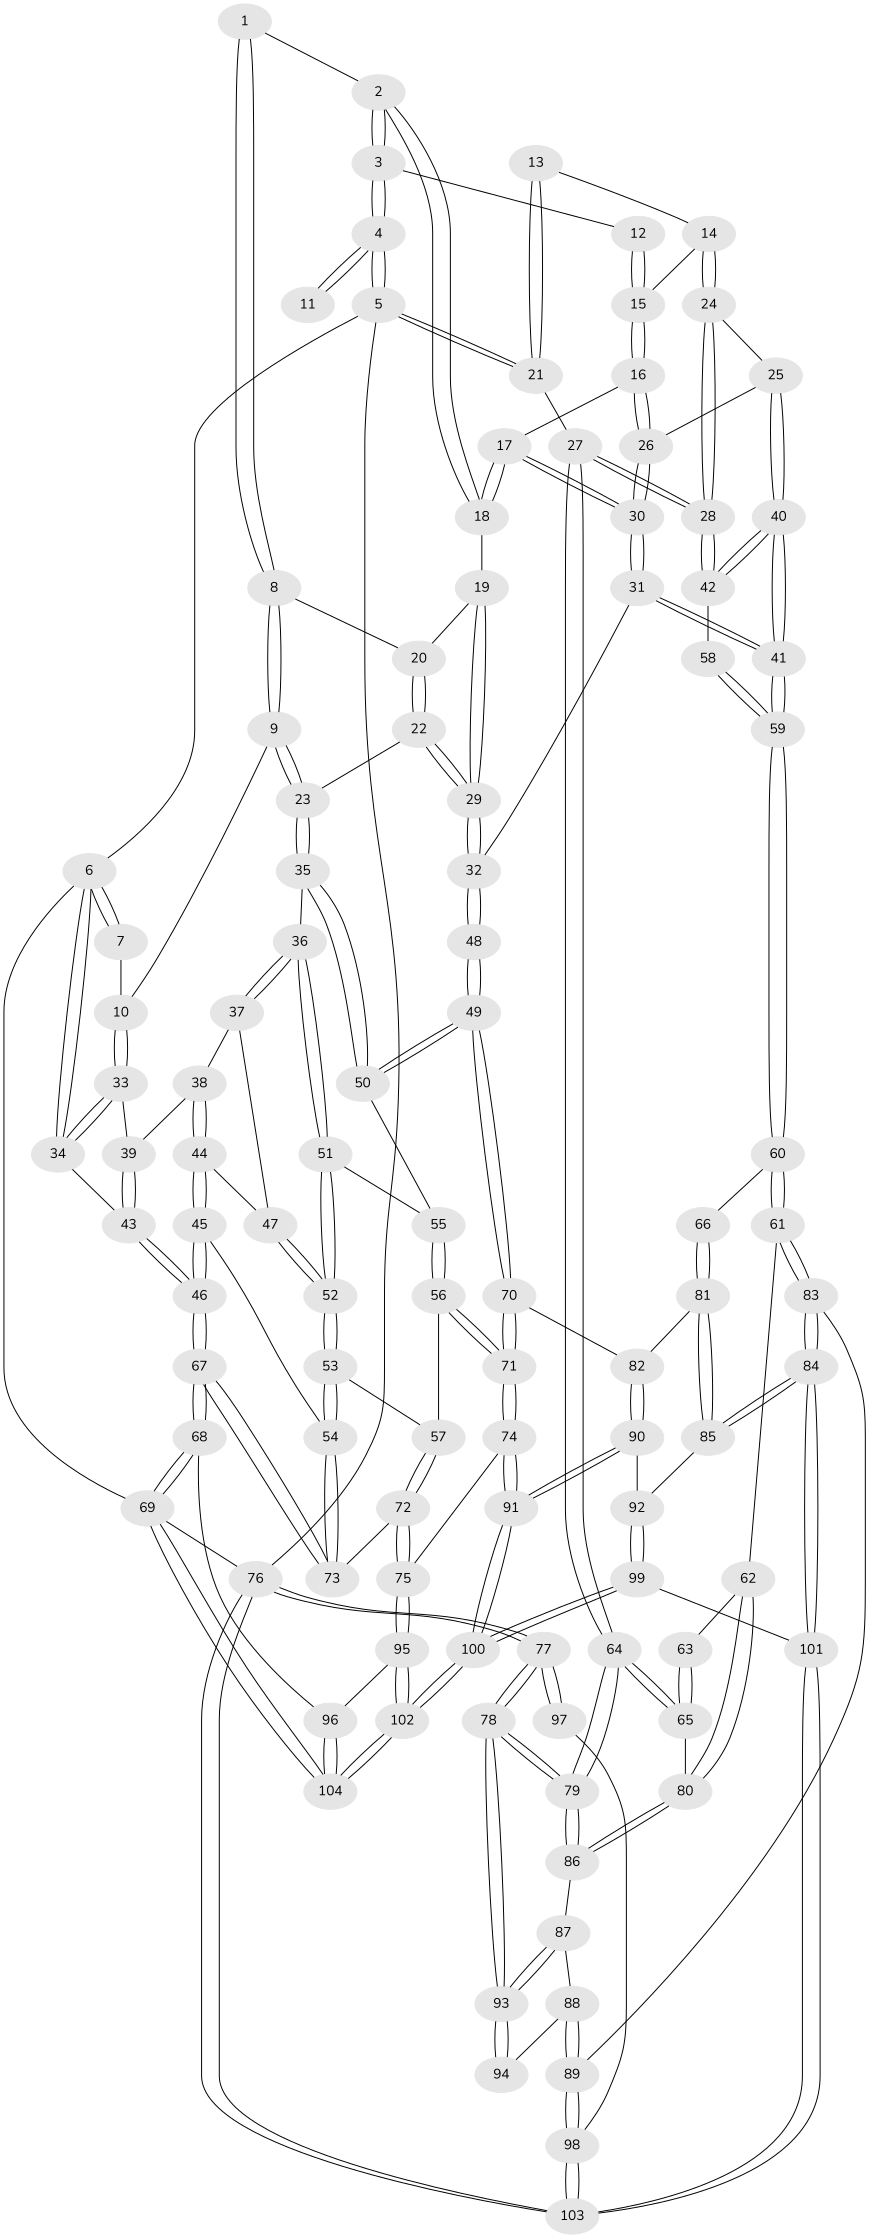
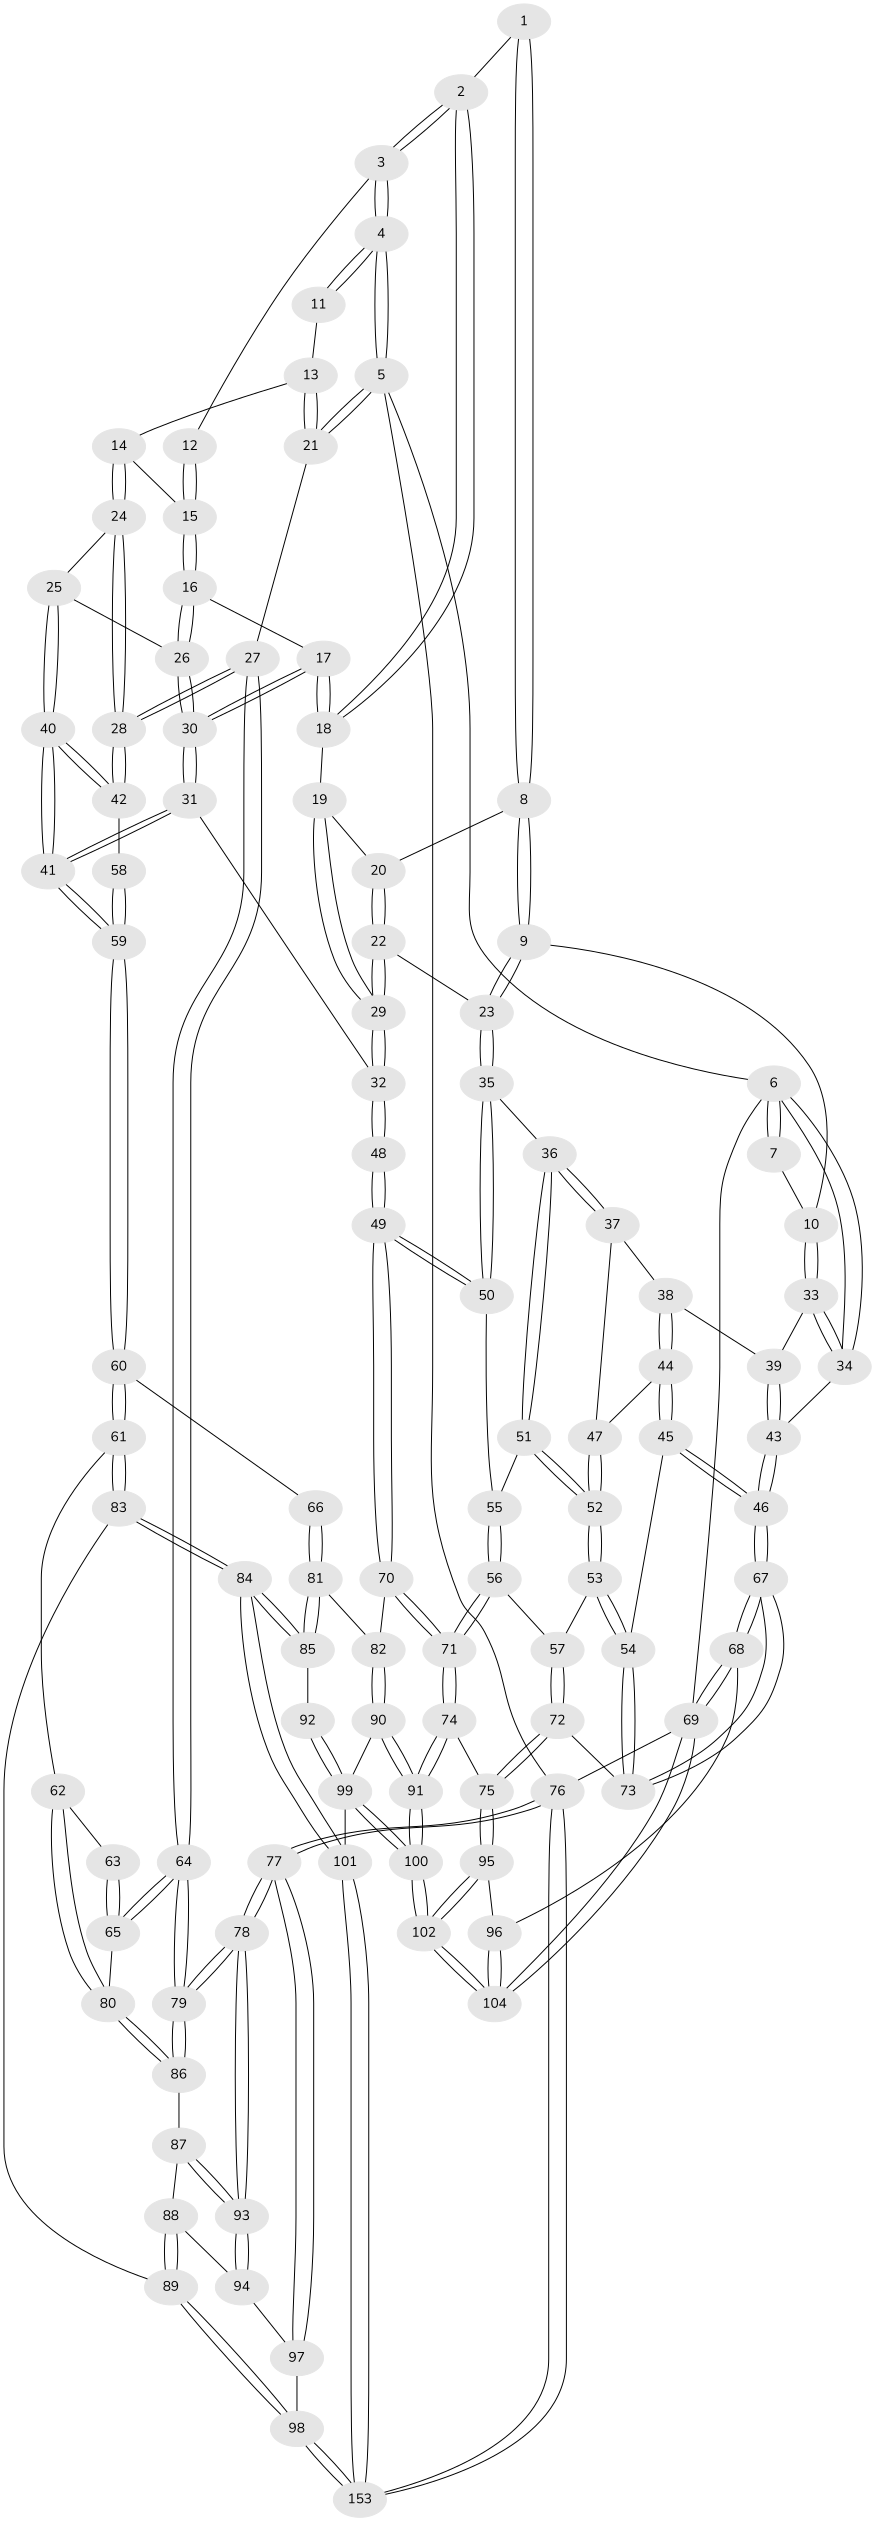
none -> (315, 340)
(637, 1473) -> (362, 1756)
(572, 2216) -> (360, 2500)
none -> (269, 2323)
